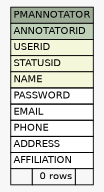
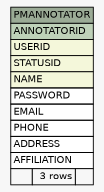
(56, 176) -> (56, 176)
